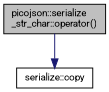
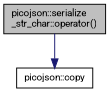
(55, 78) -> (55, 78)
